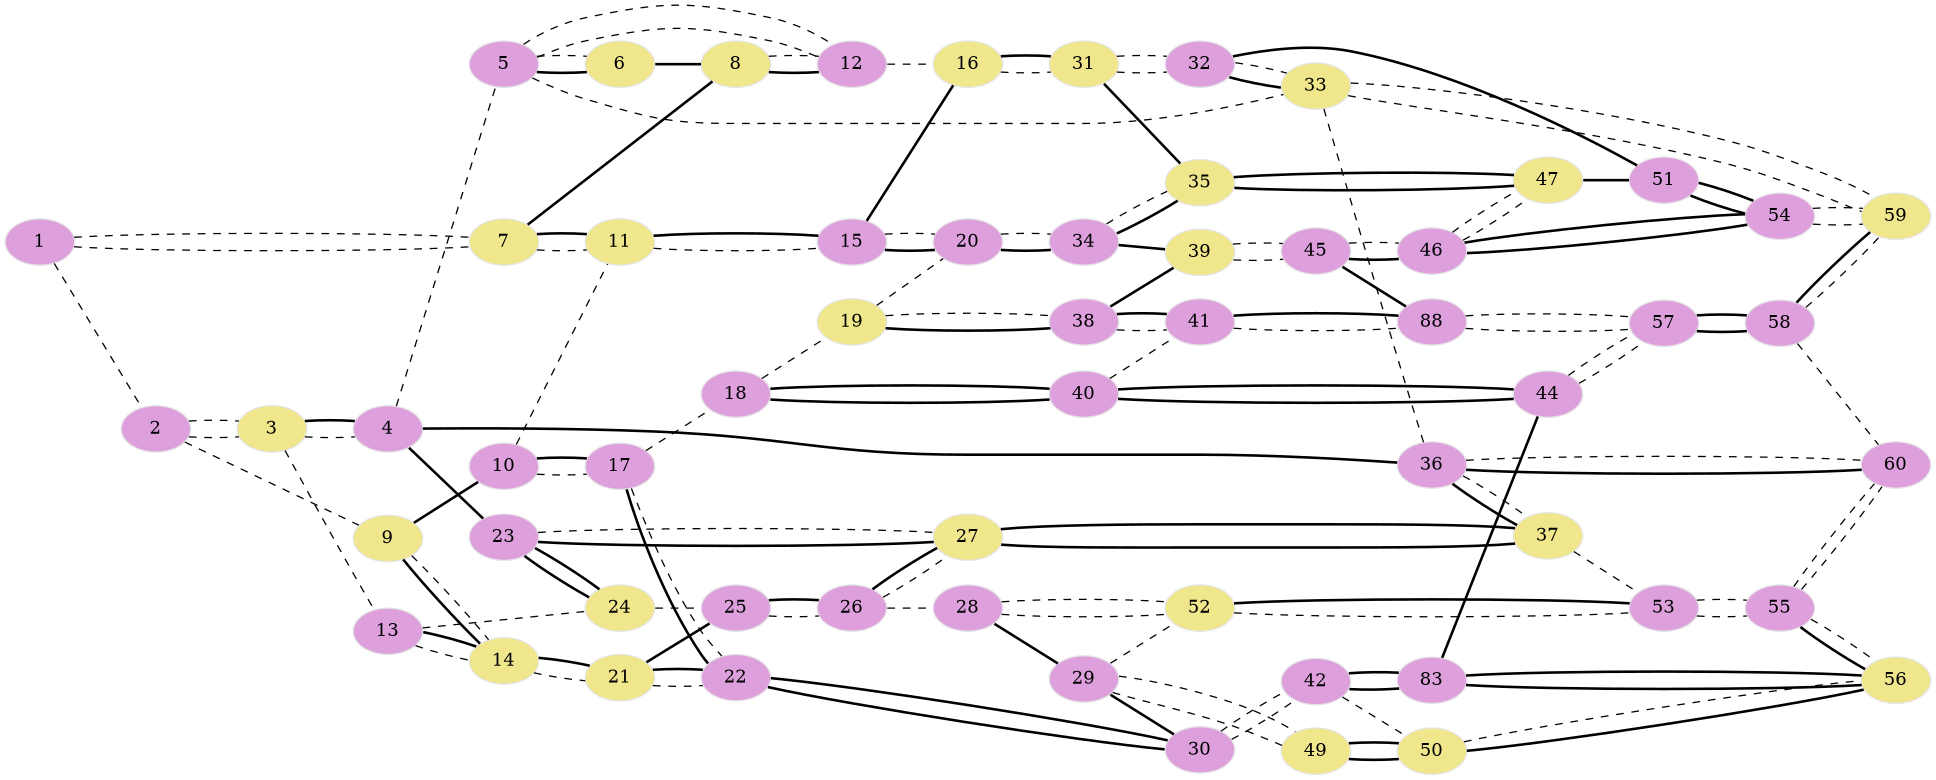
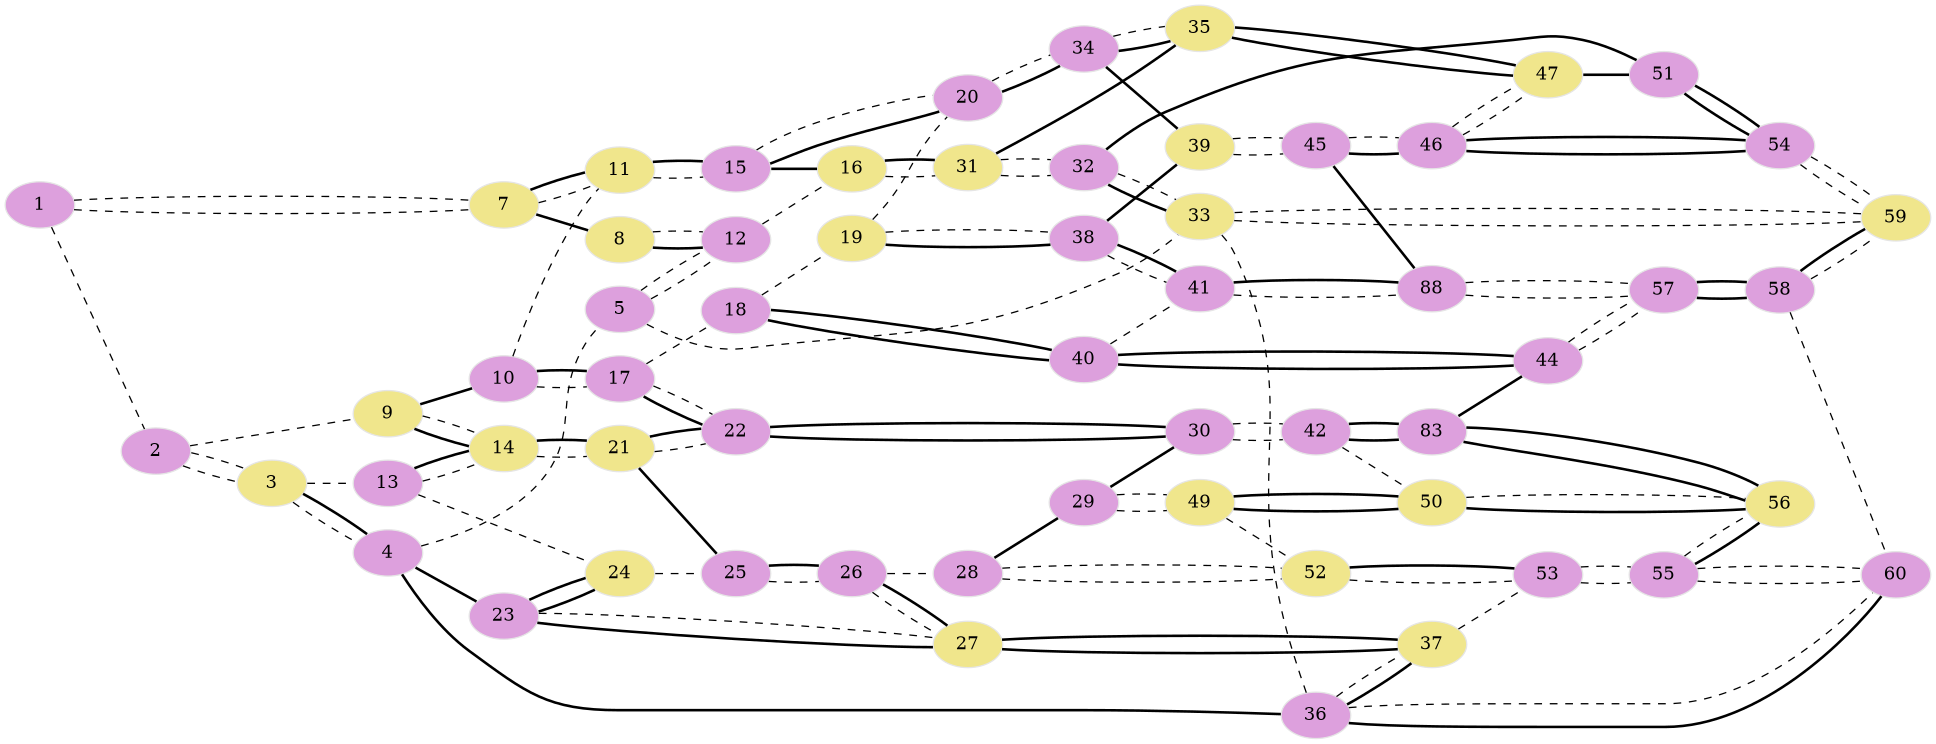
(620, 64) -> none
(1142, 643) -> (1258, 538)
